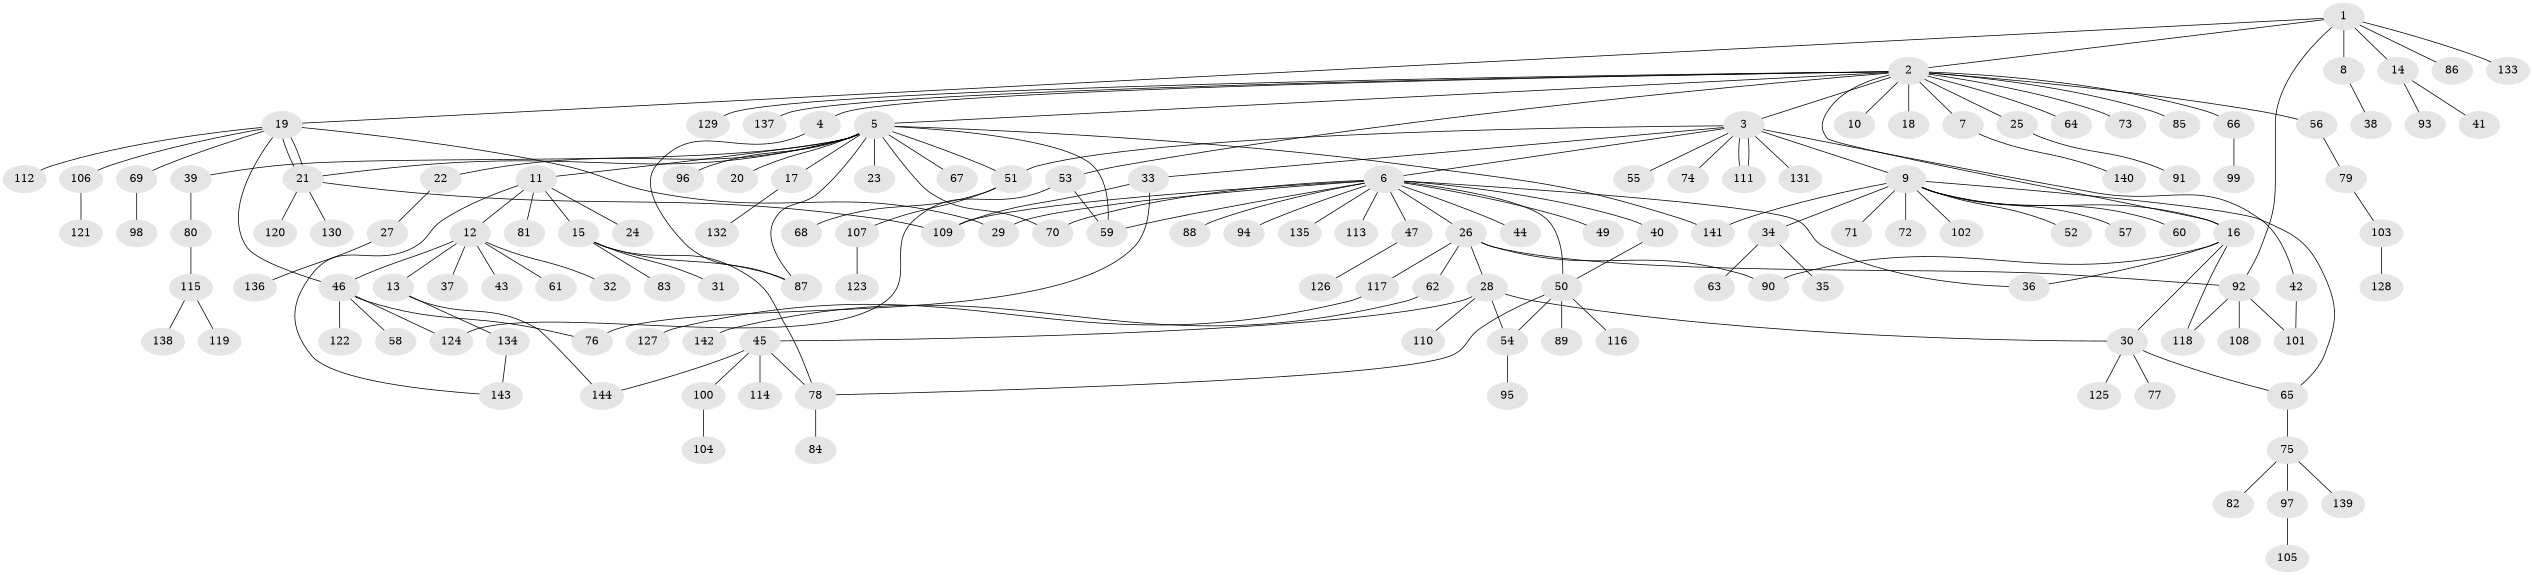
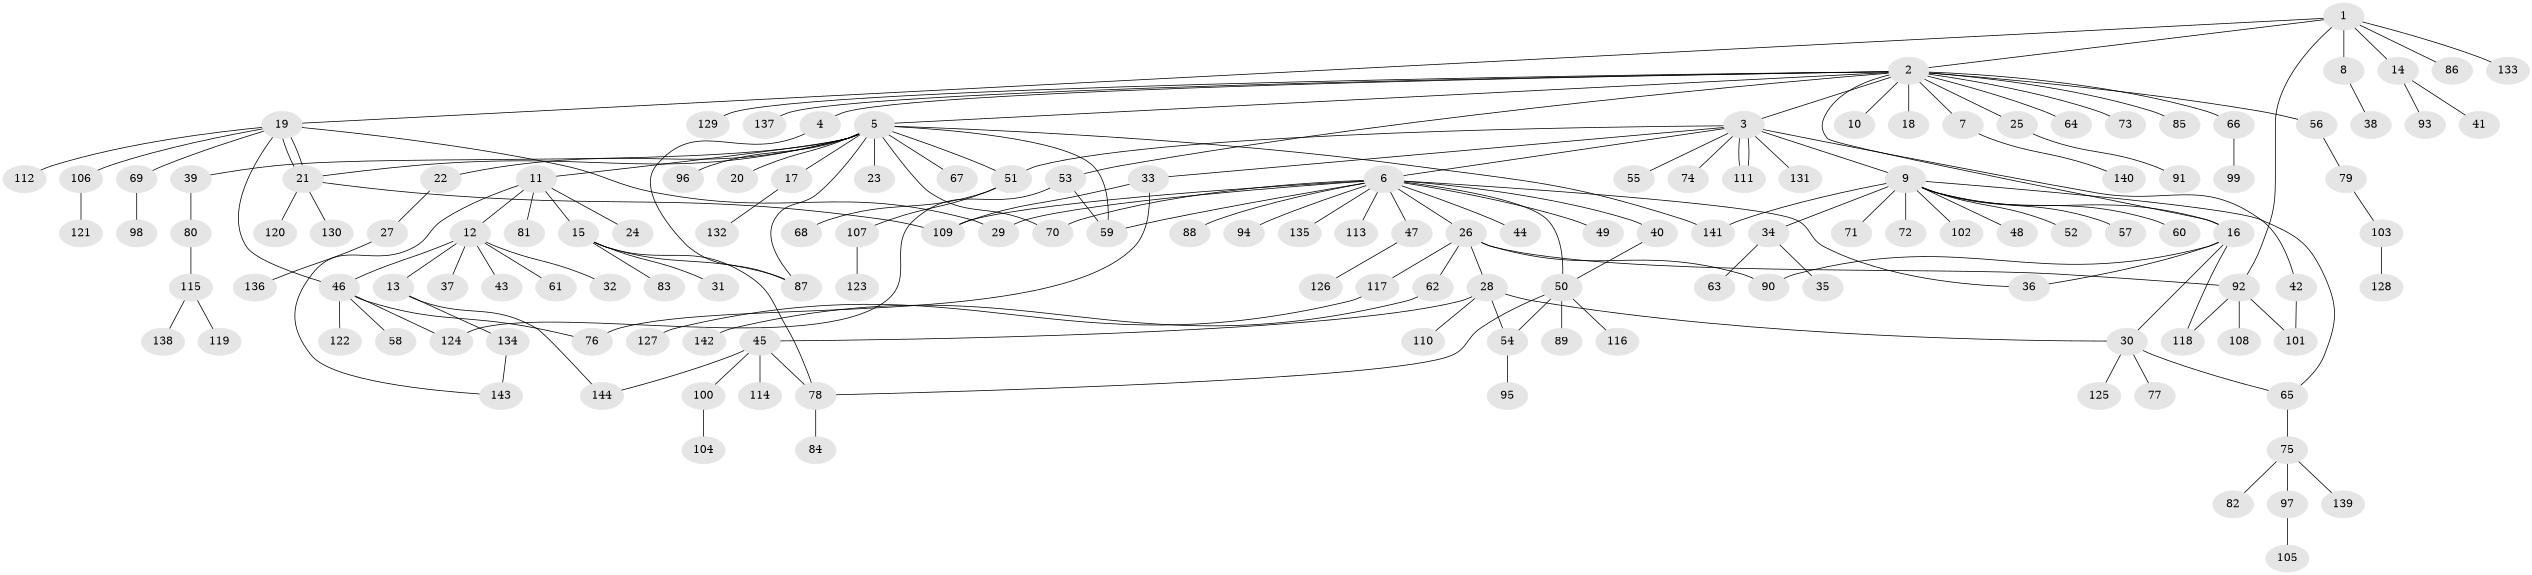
none -> (2017, 233)
